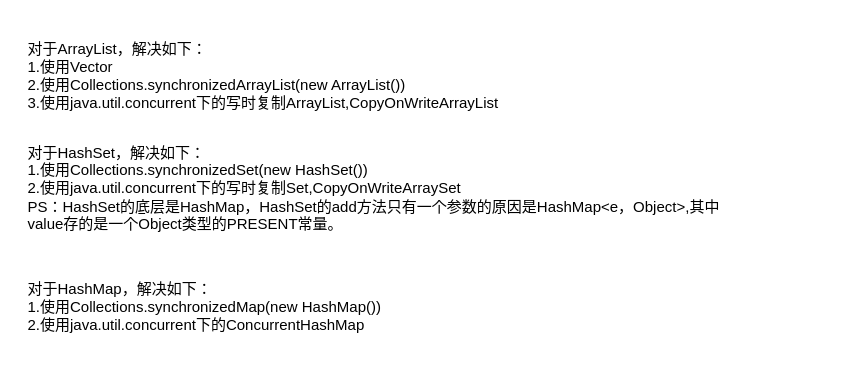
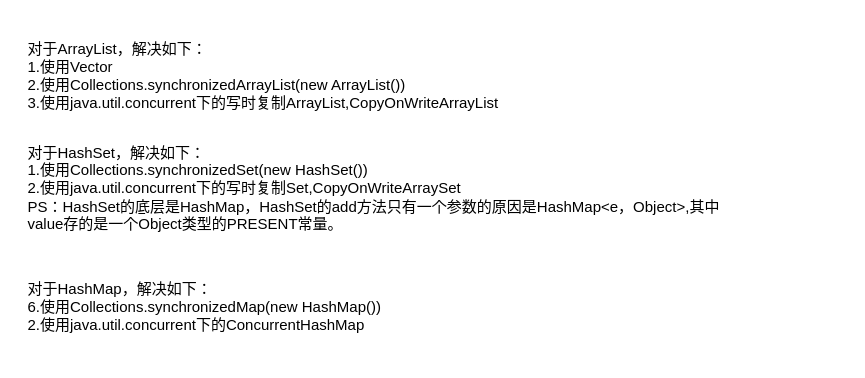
(214, 307) -> (214, 307)
